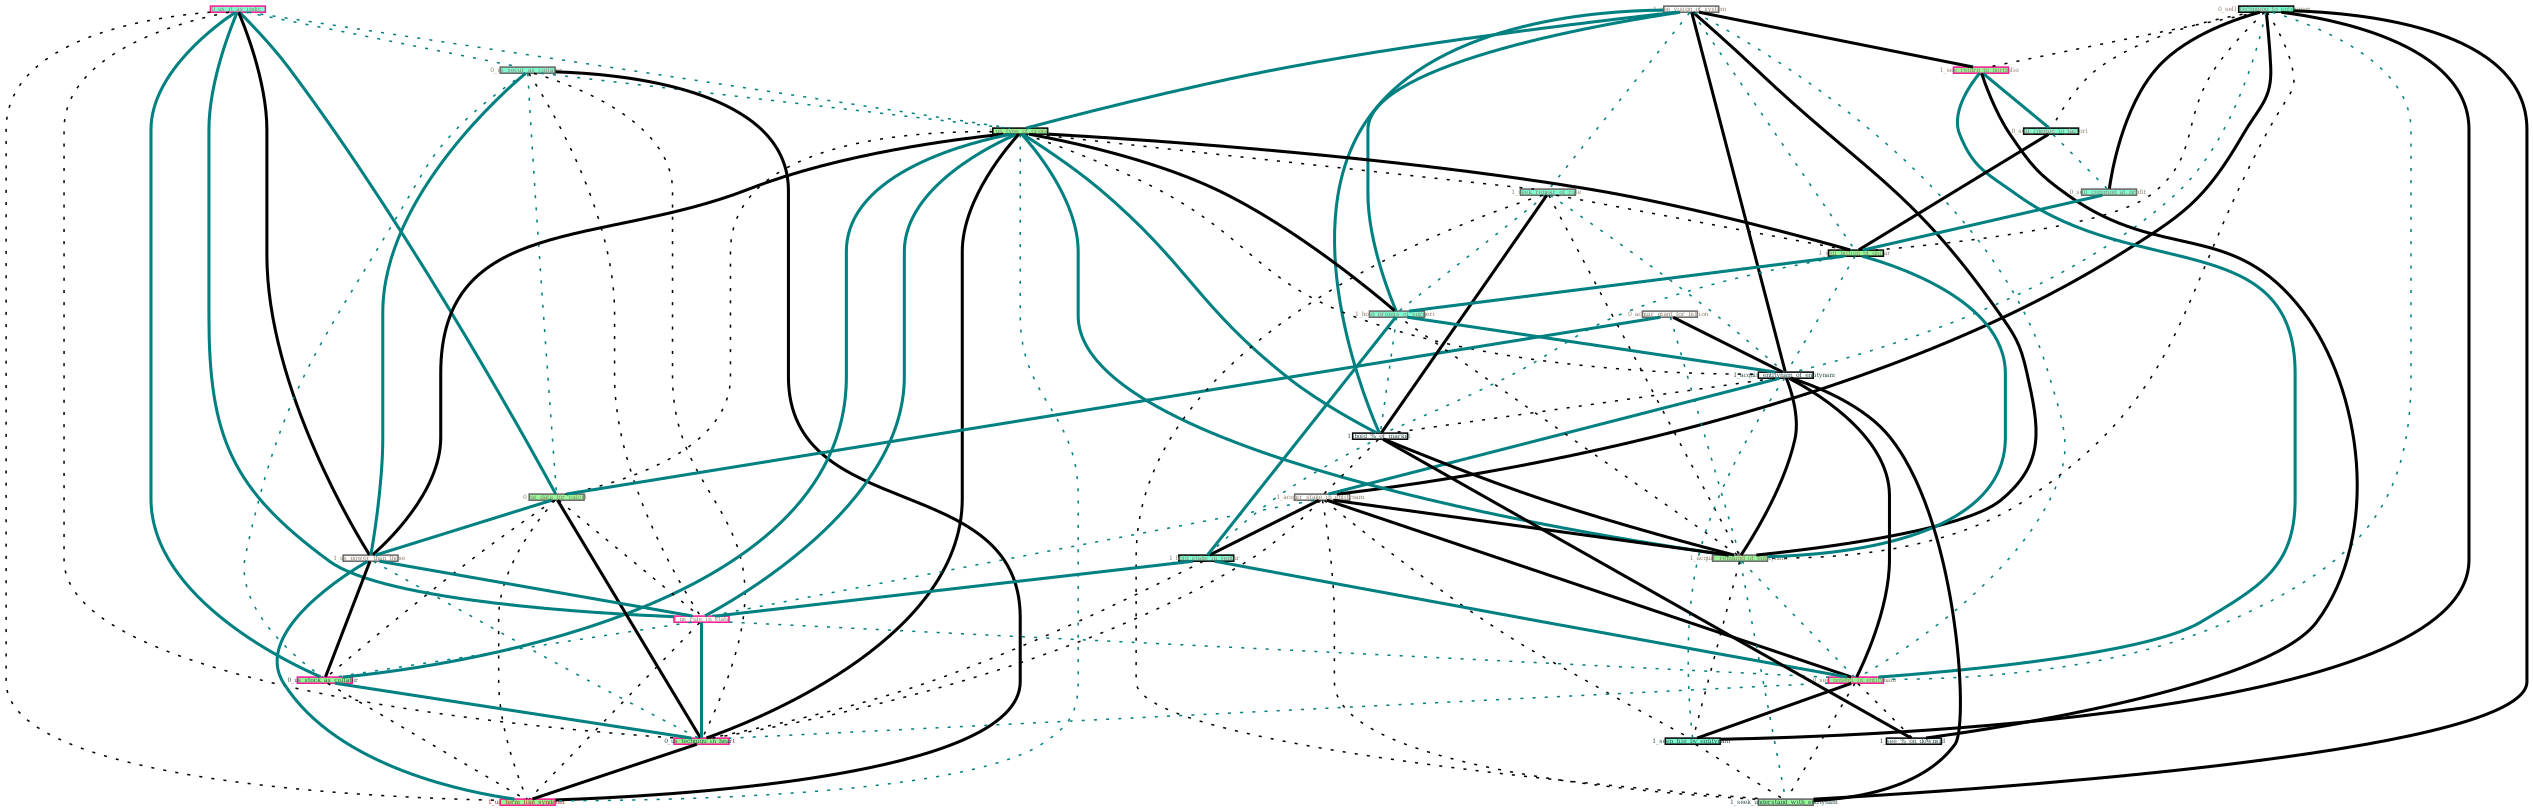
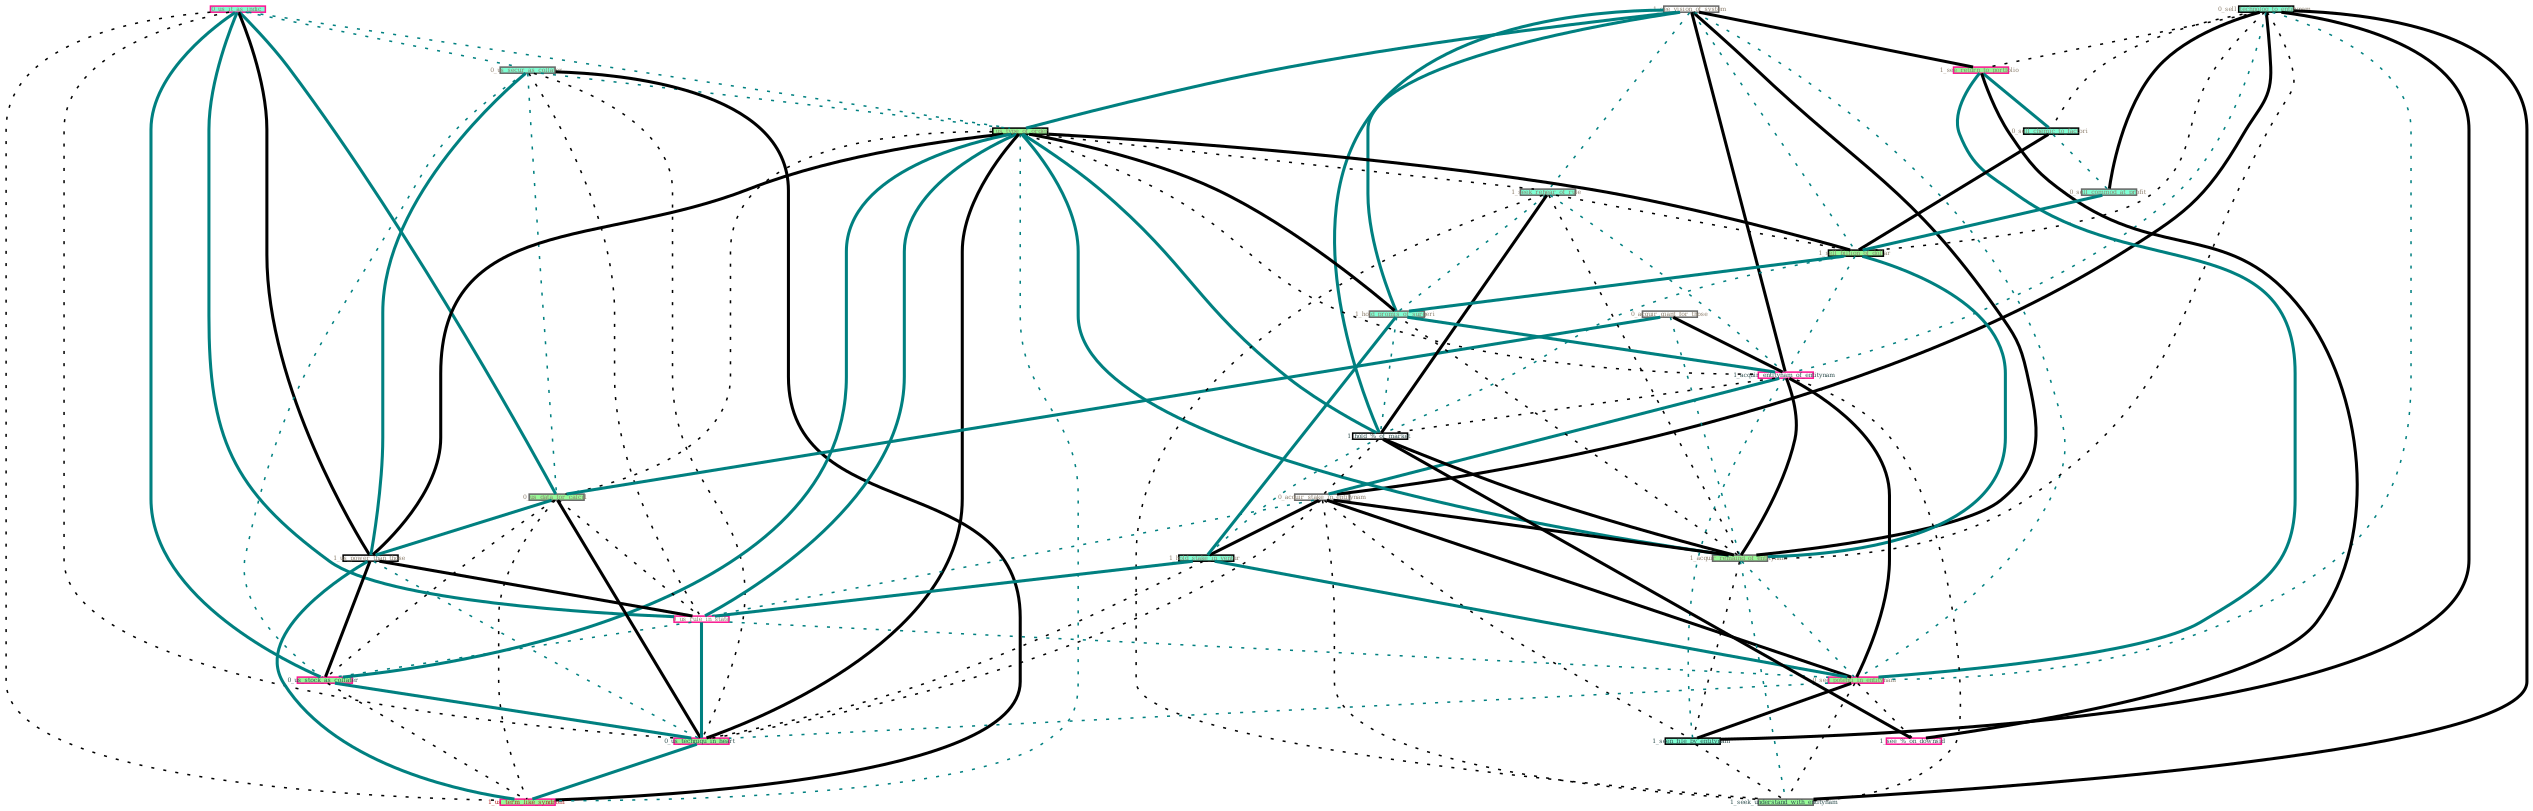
(1670, 314) -> (1670, 314)
(1786, 375) -> (1786, 375)
(1322, 497) -> (1322, 497)
(371, 558) -> (371, 558)
(536, 589) -> (536, 589)
(1949, 591) -> (1949, 591)
(614, 711) -> none
(1914, 741) -> (1914, 741)
(615, 772) -> (615, 772)
